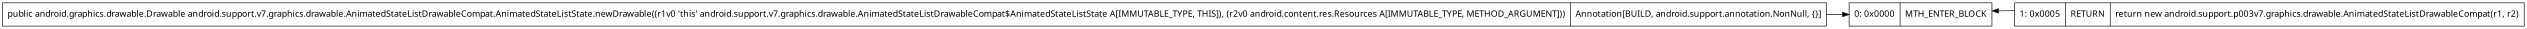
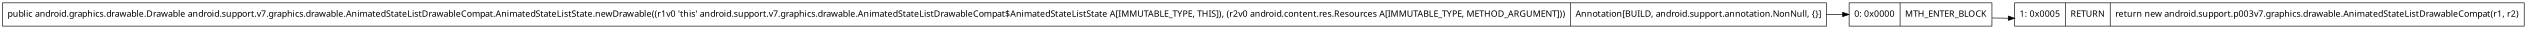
(2007, 11) -> (2000, 18)
